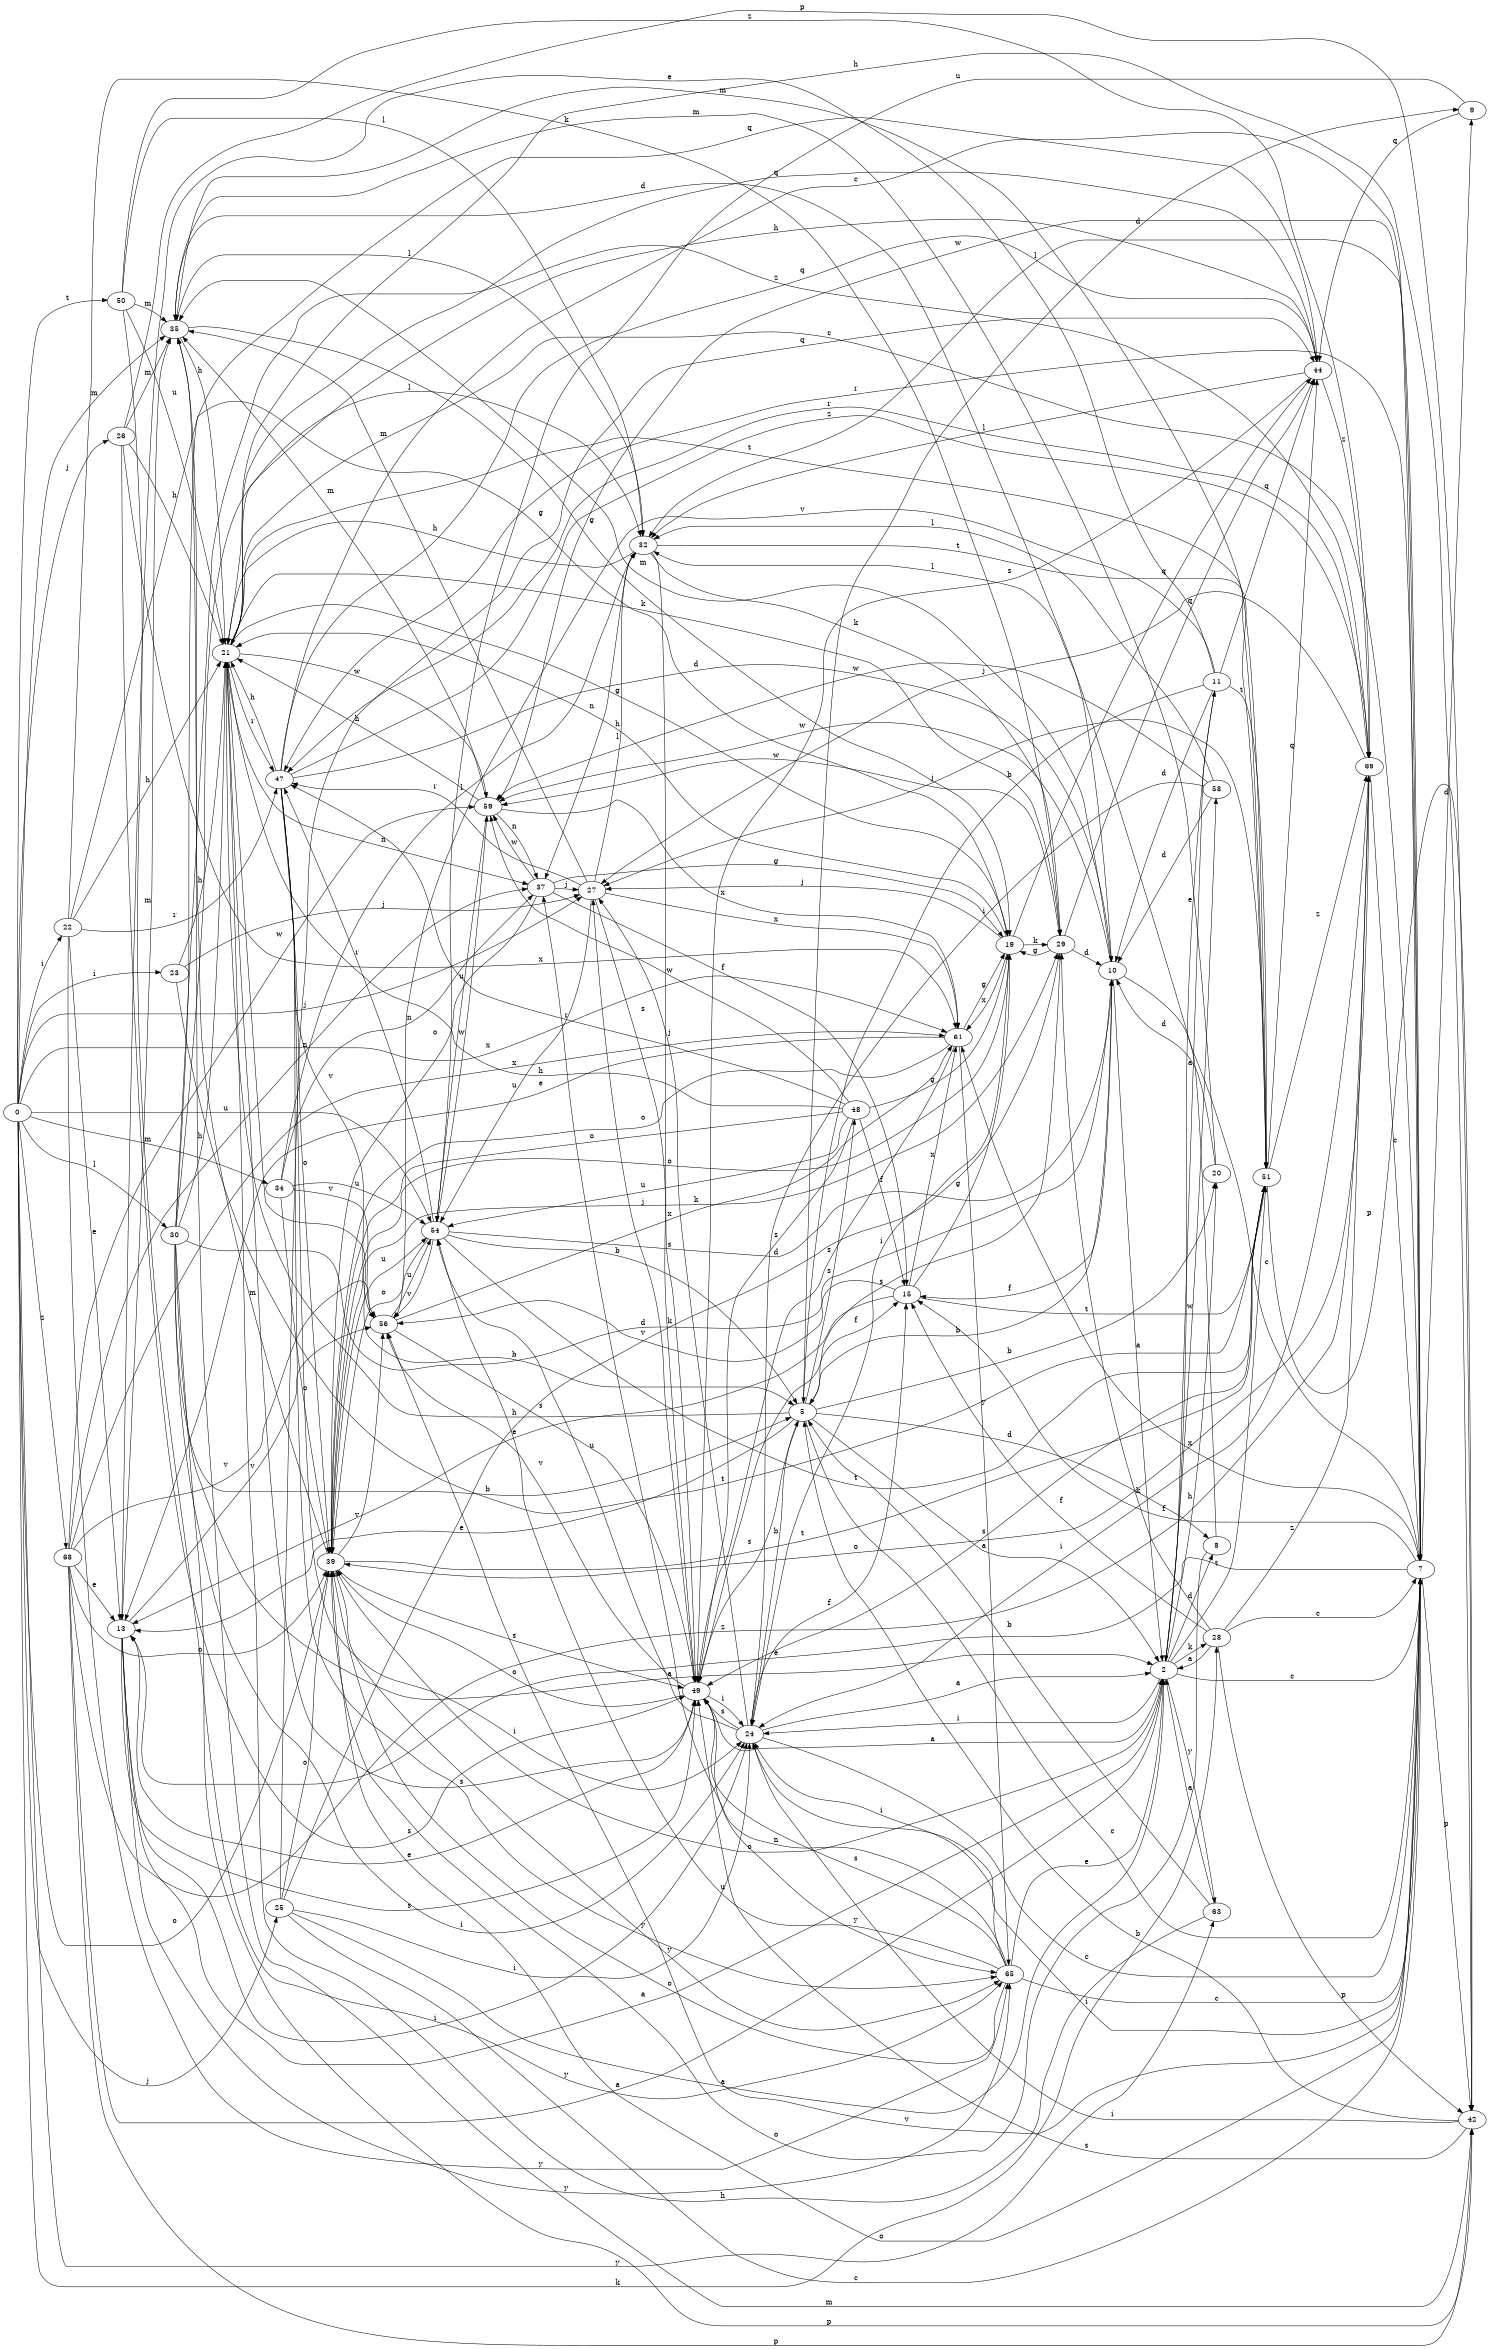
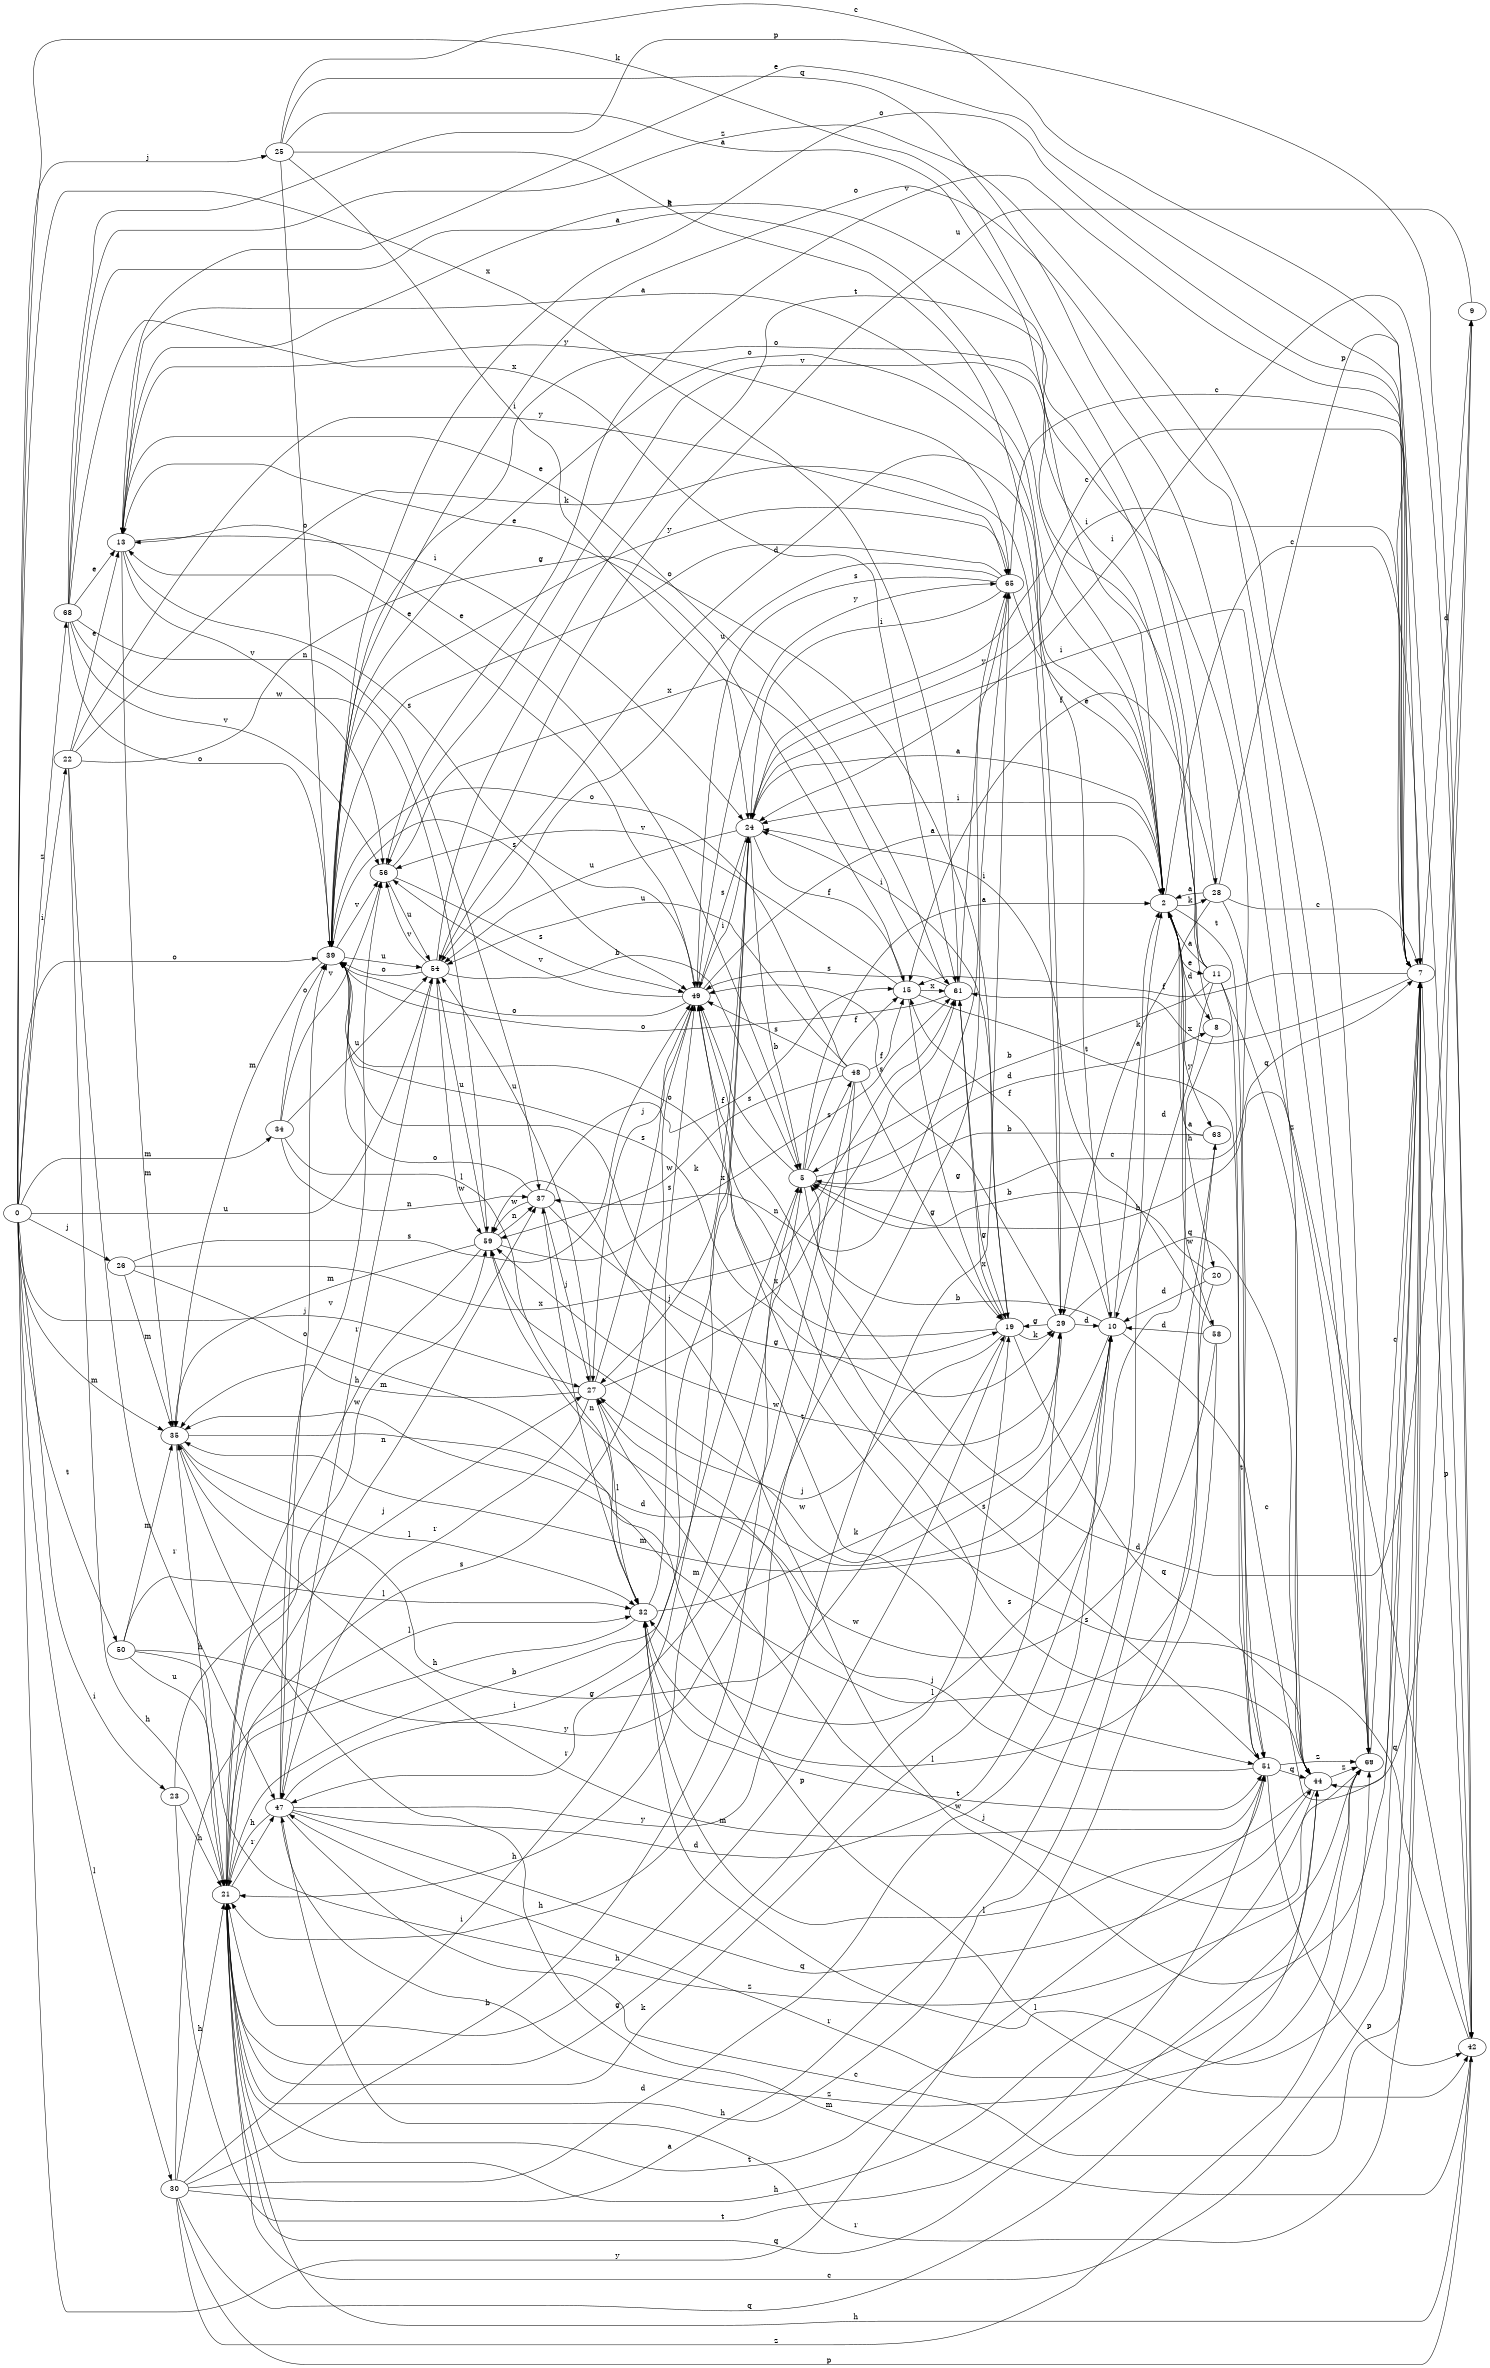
(180, 539) -> none
(1050, 1347) -> (1020, 1198)
